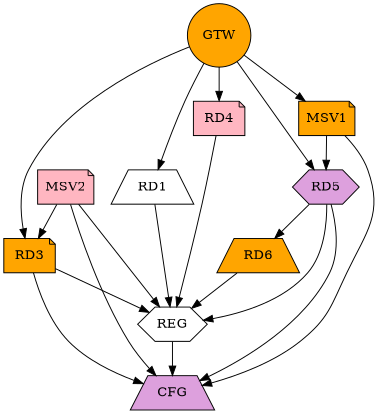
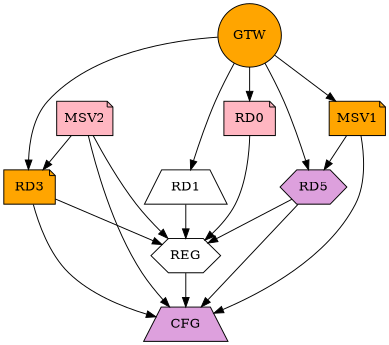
(219, 118) -> (250, 118)
(258, 256) -> none
